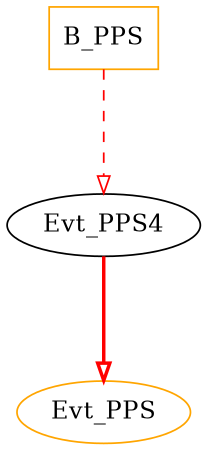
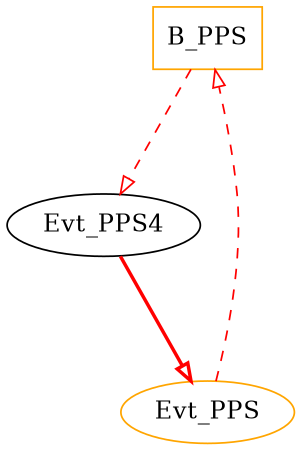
none -> (238, 234)
